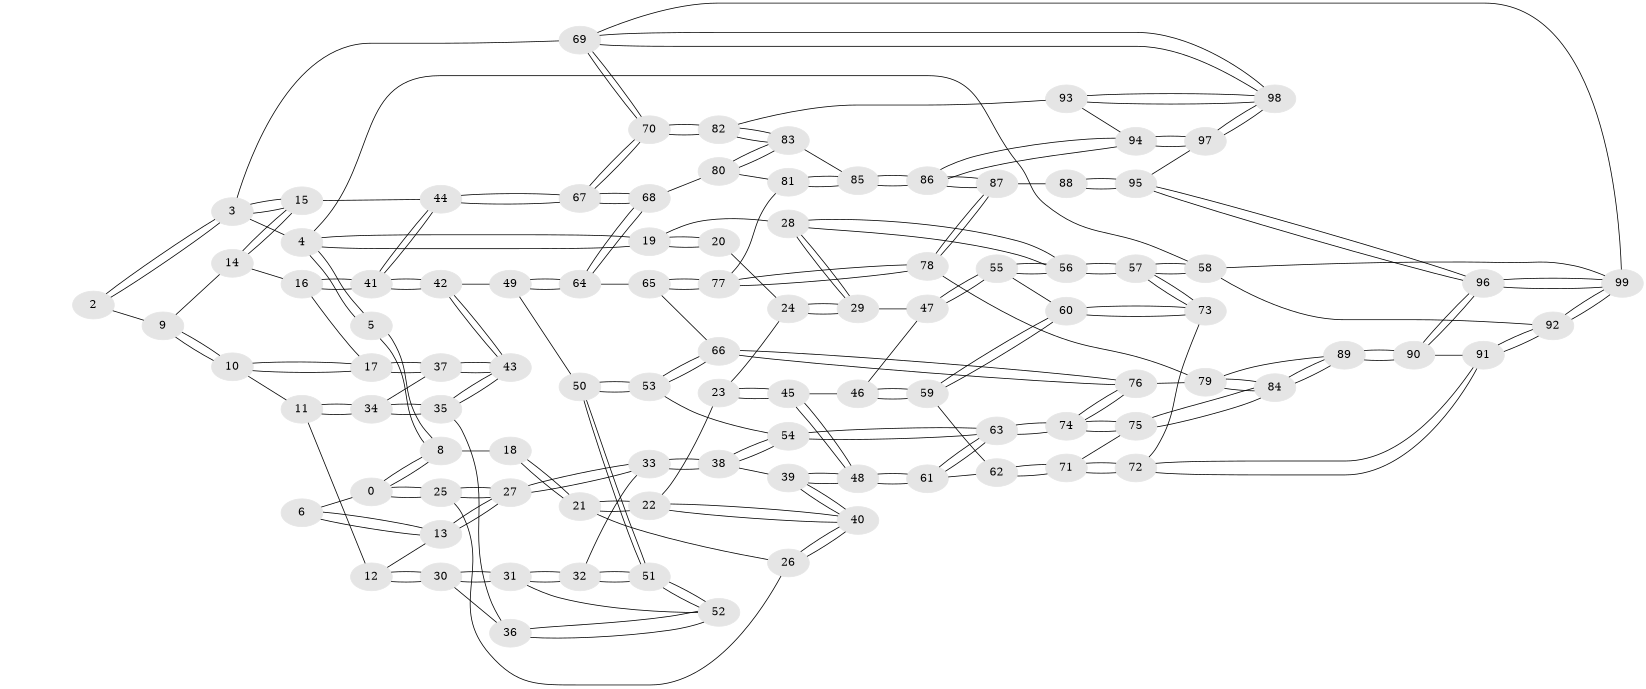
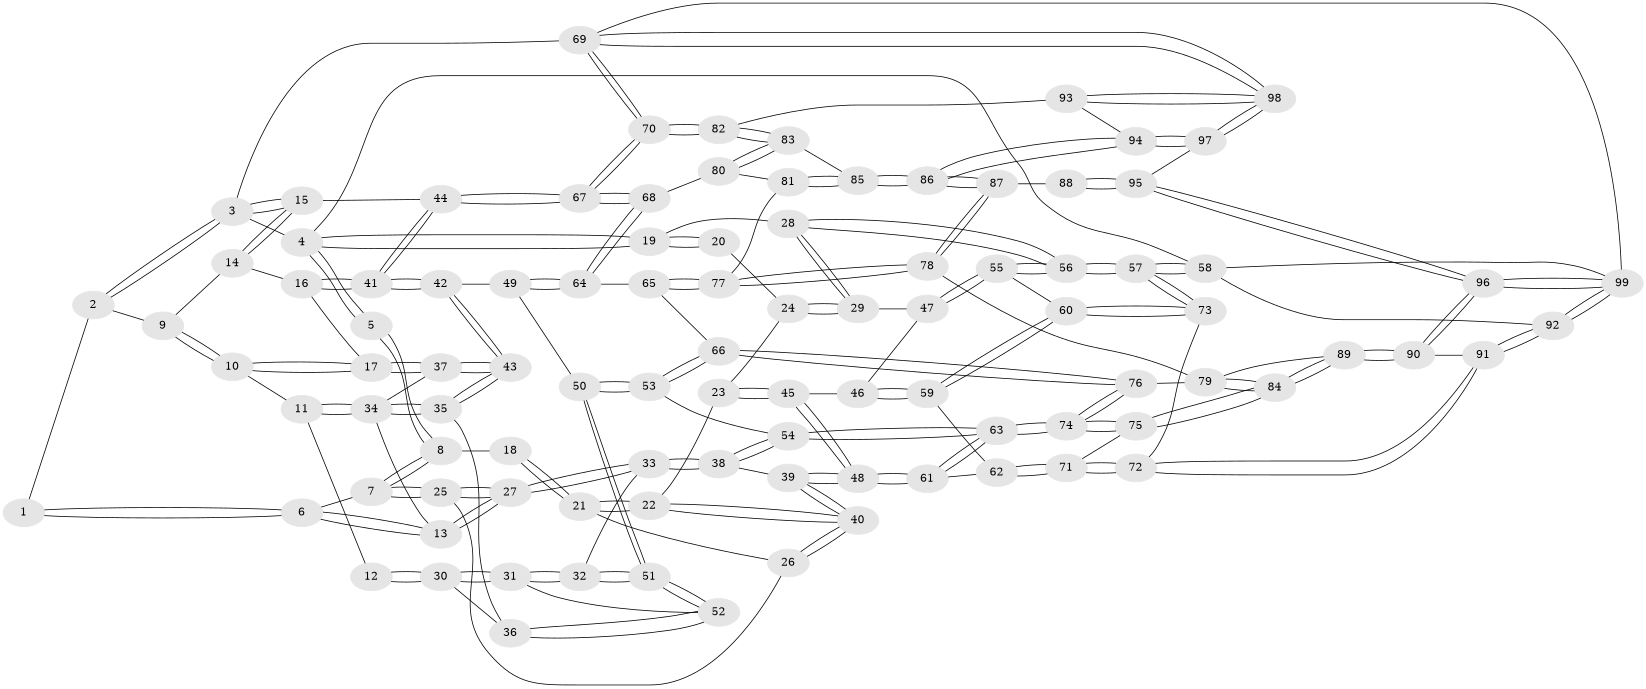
(371, 492) -> (371, 492)
none -> (24, 513)
(406, 556) -> (395, 468)
